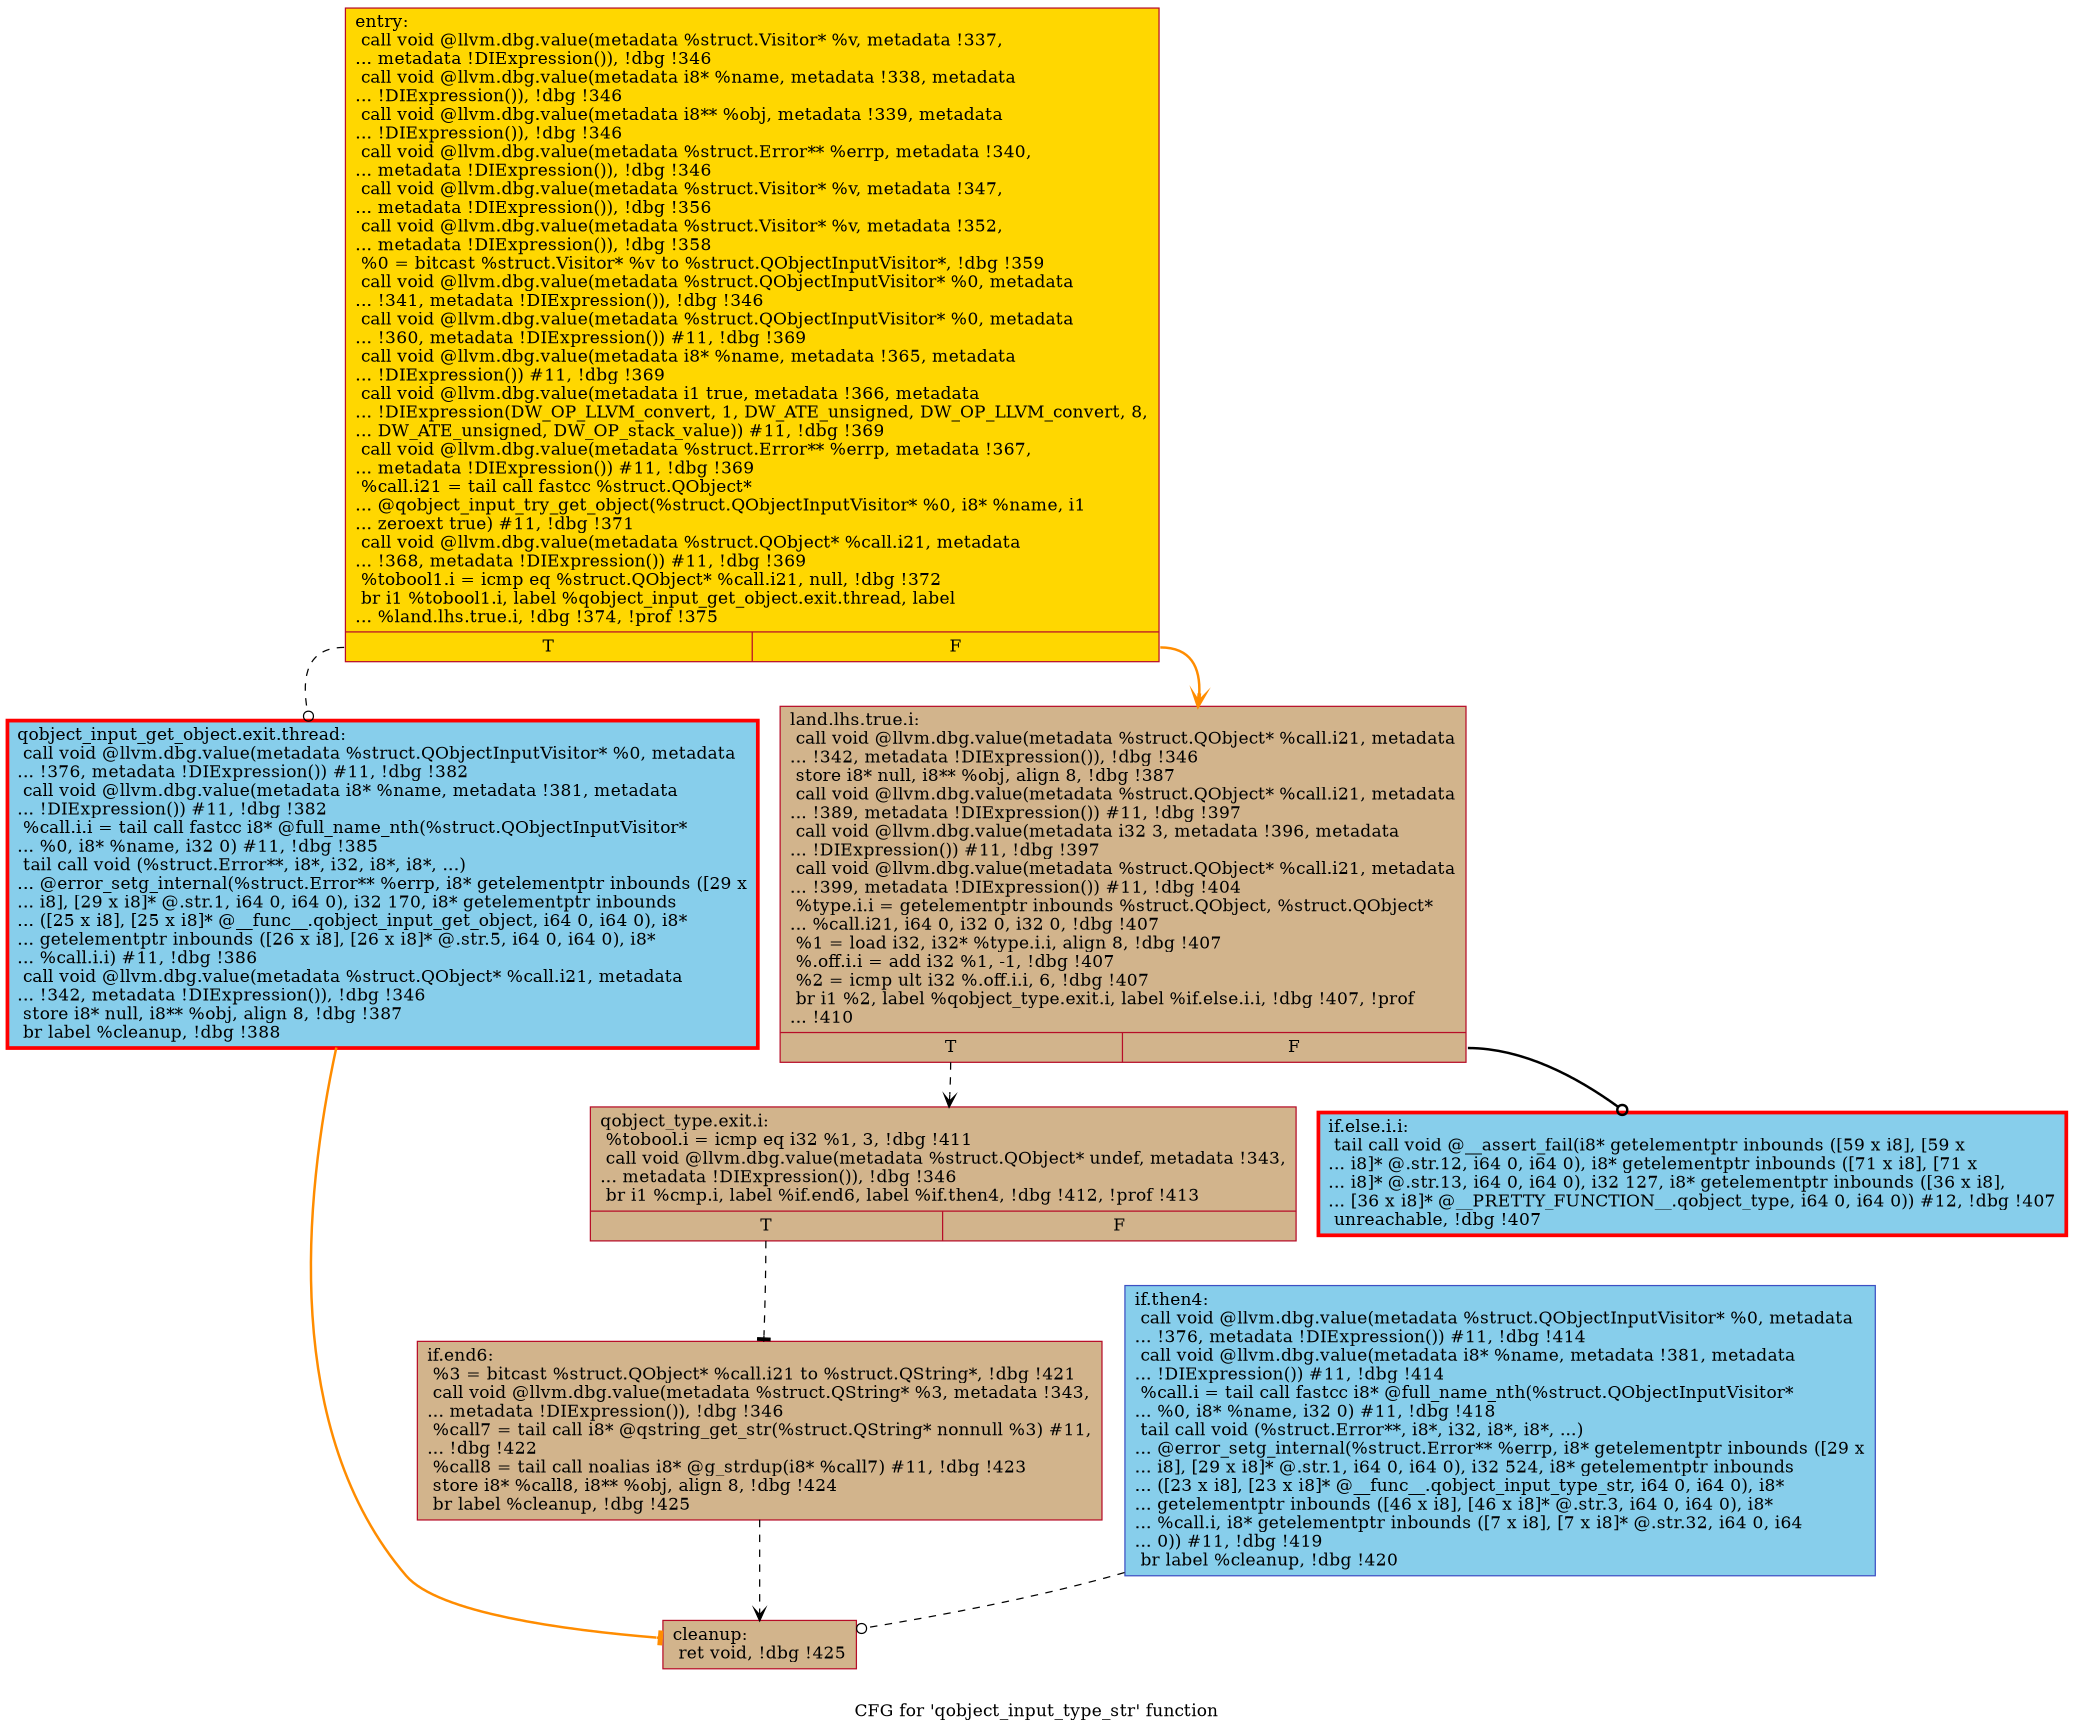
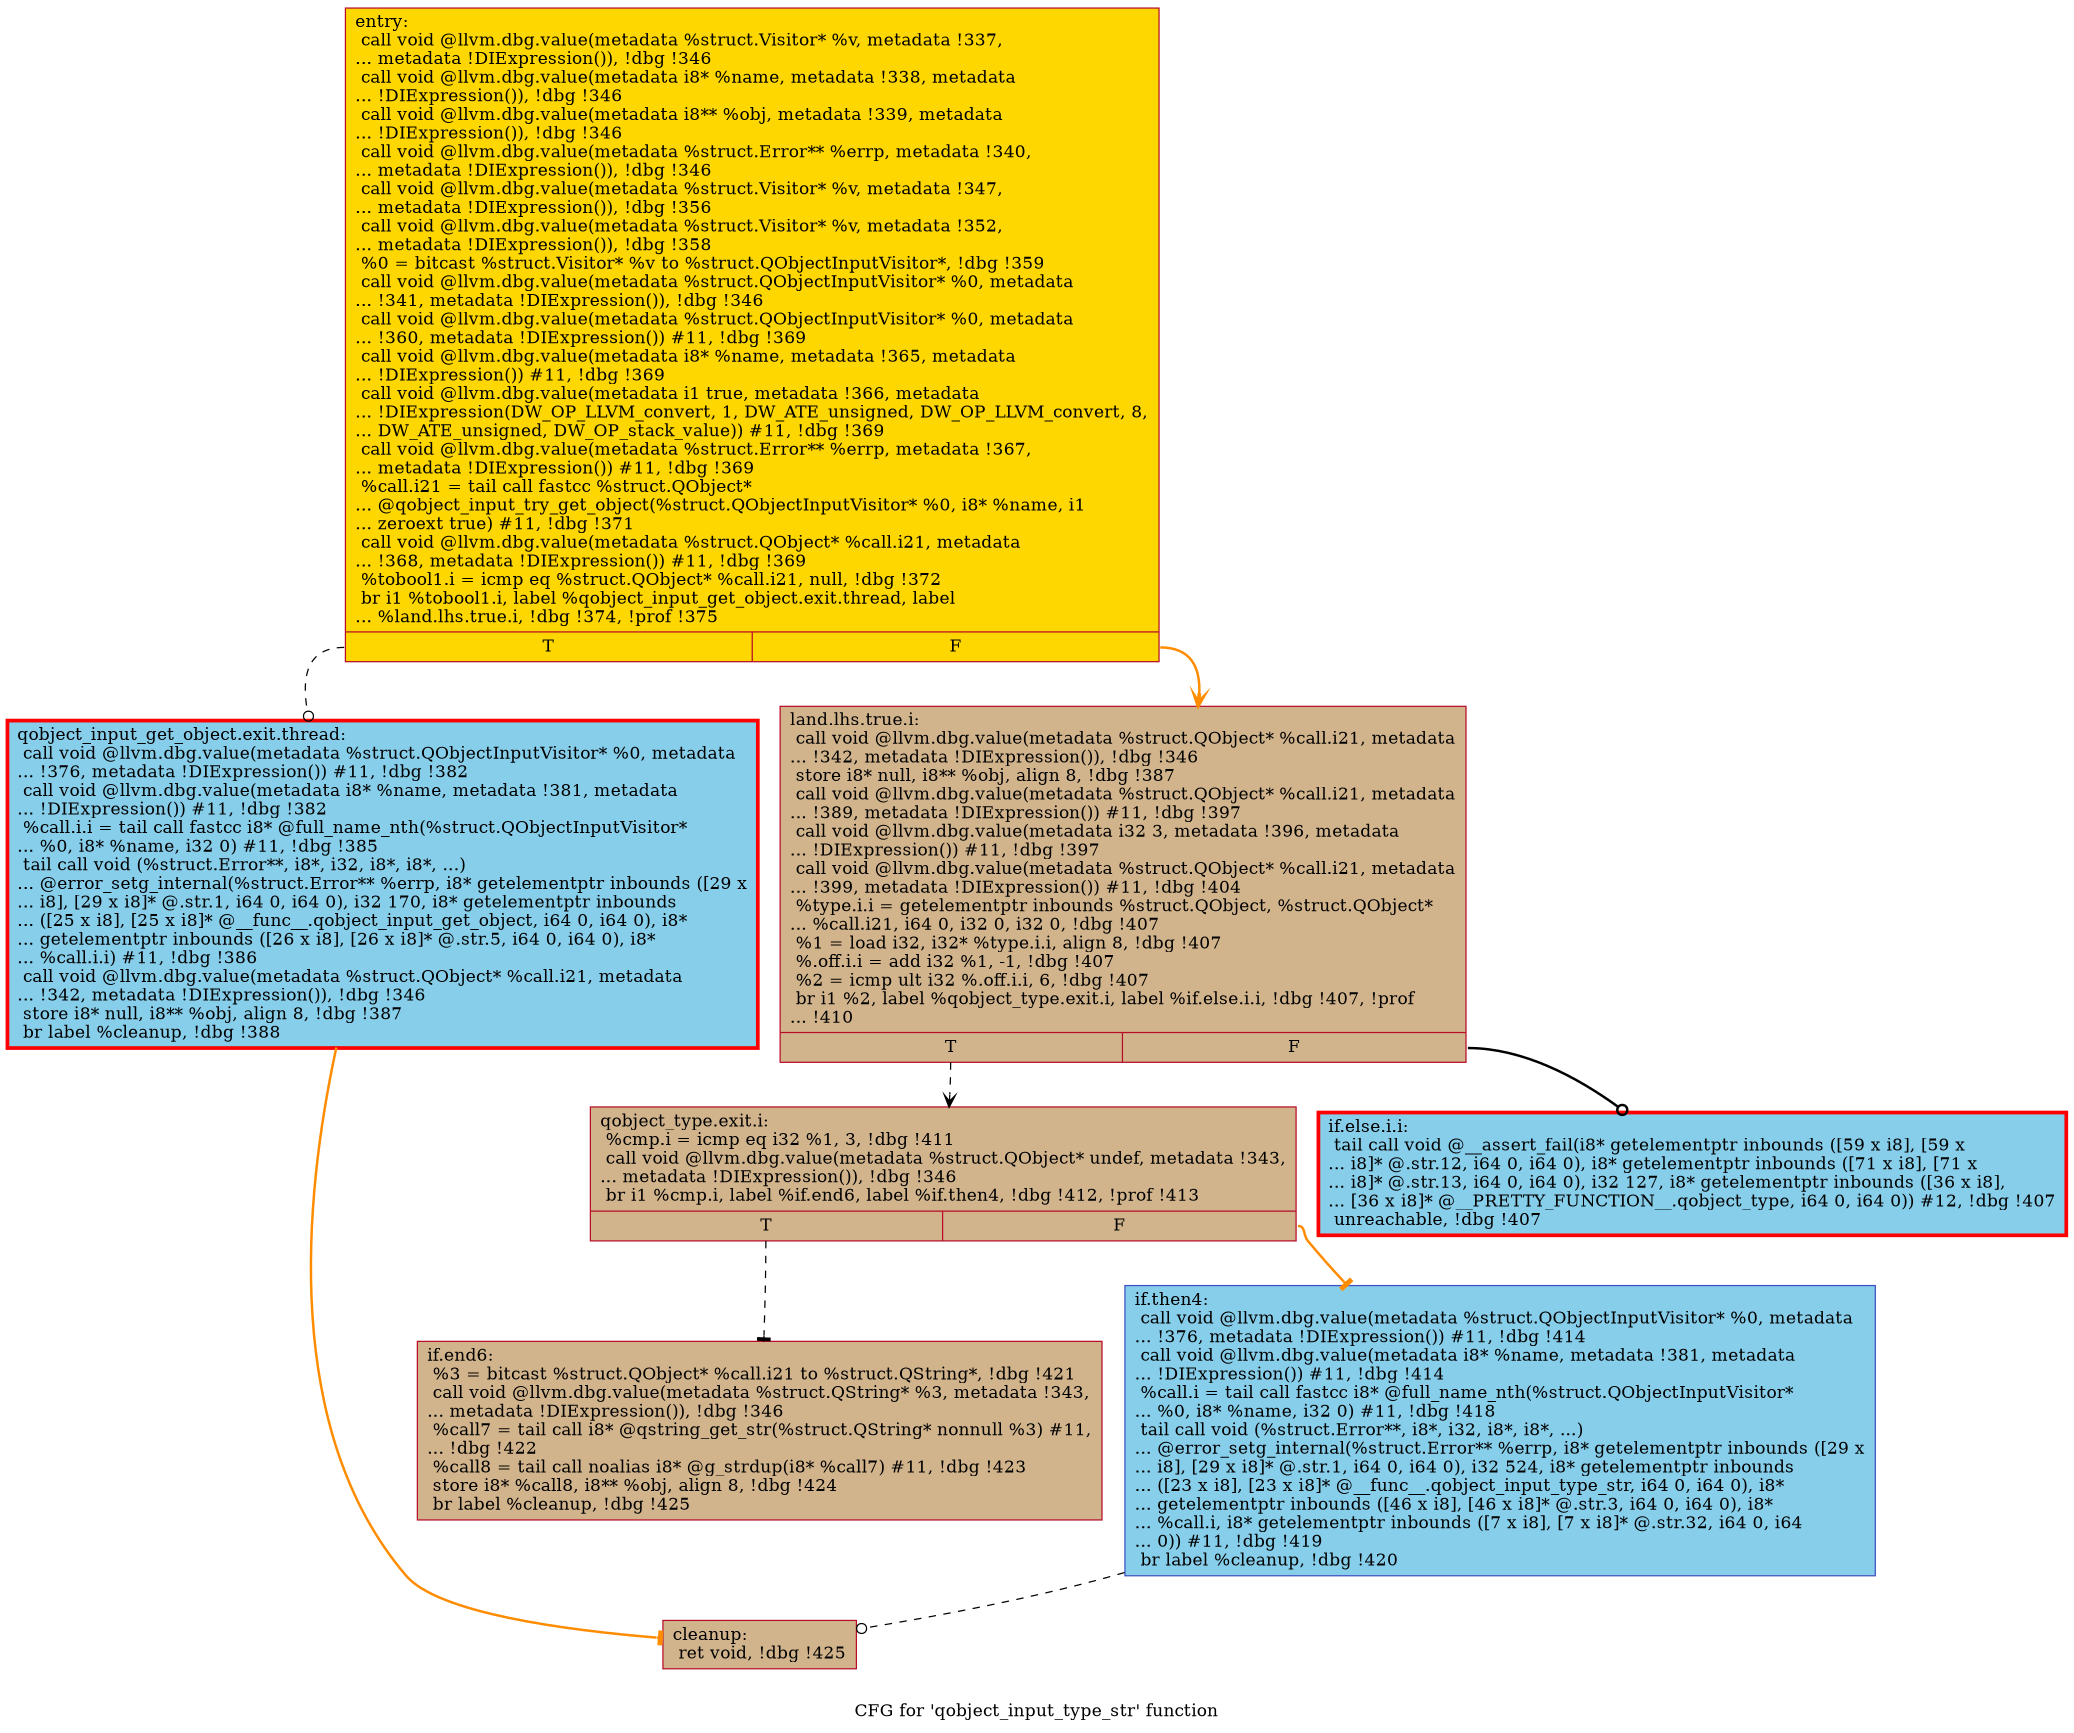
(787, 1140) -> (778, 1140)
none -> (1319, 1254)
(760, 1564) -> none
